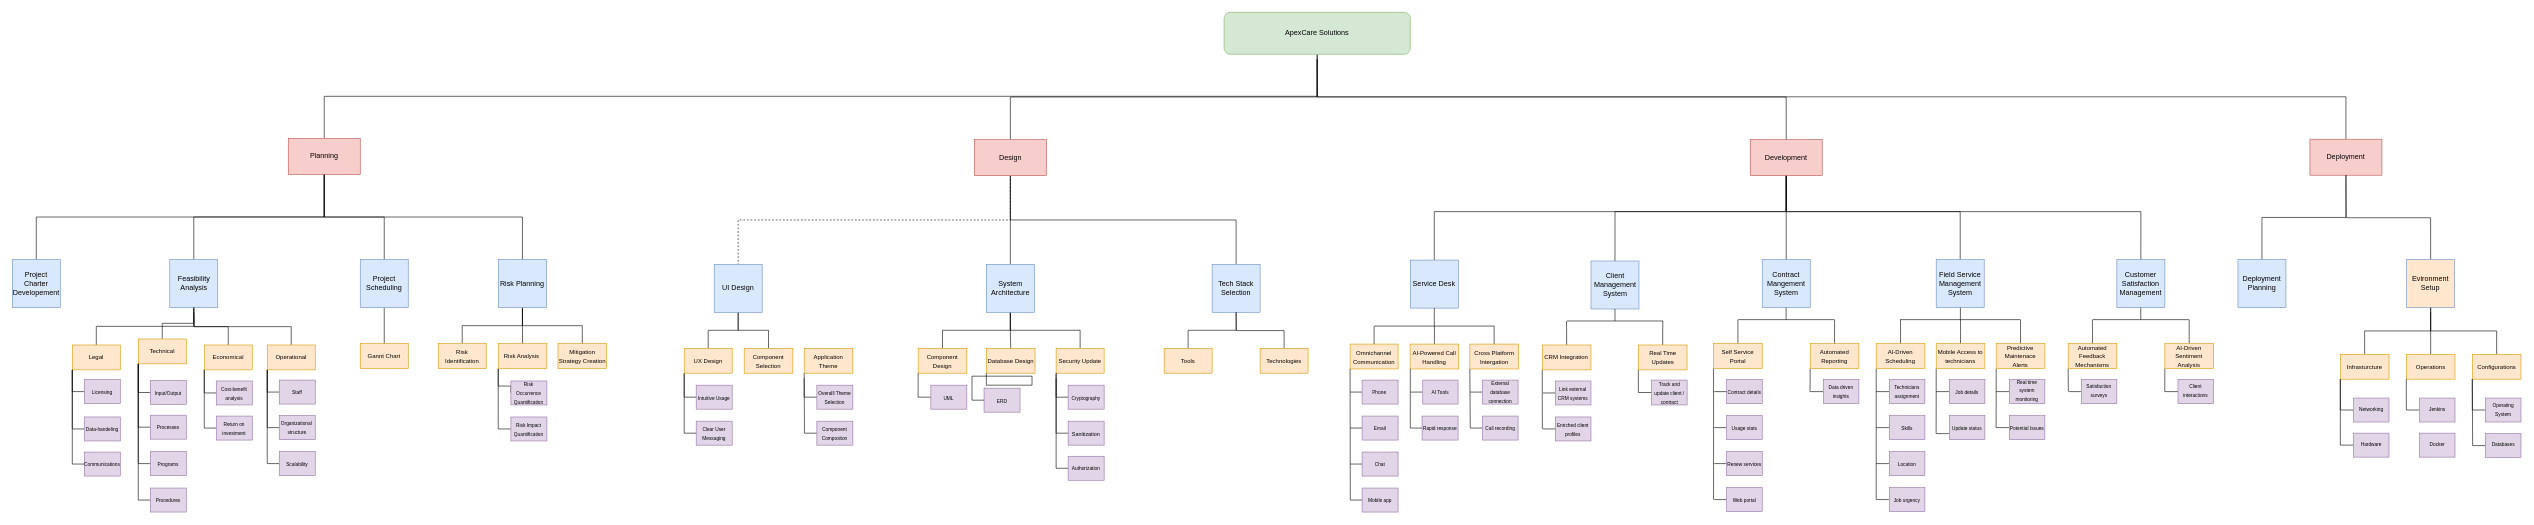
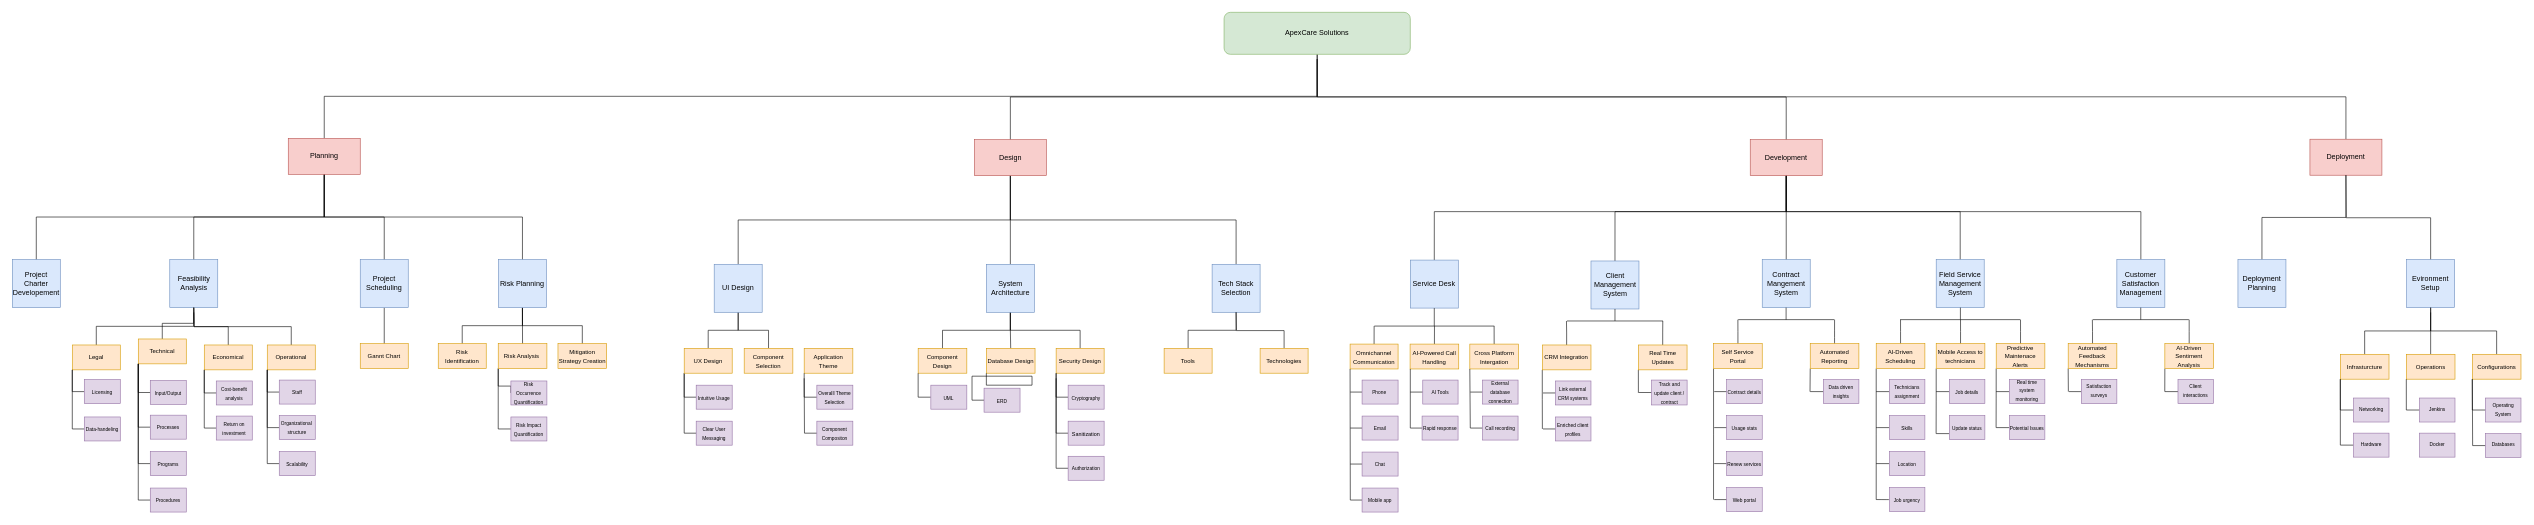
(851, 220) -> (851, 220)
(2431, 284) -> (2431, 284)
(1080, 361) -> (1080, 361)
(72, 449) -> none
(102, 464) -> none
